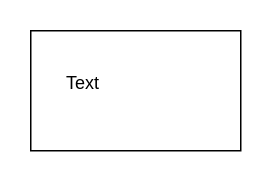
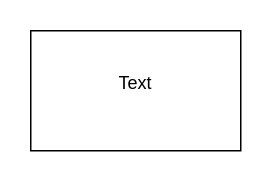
(83, 83) -> (136, 83)
